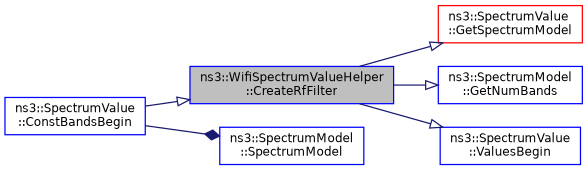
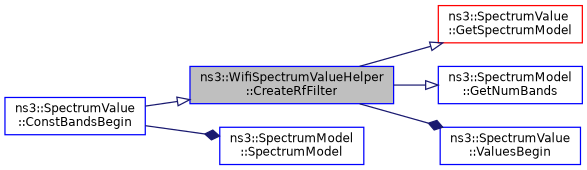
(395, 114) -> (394, 113)
